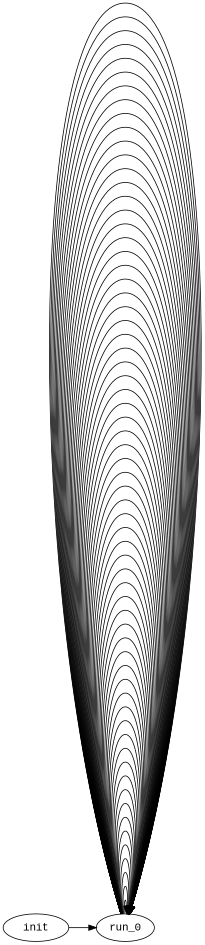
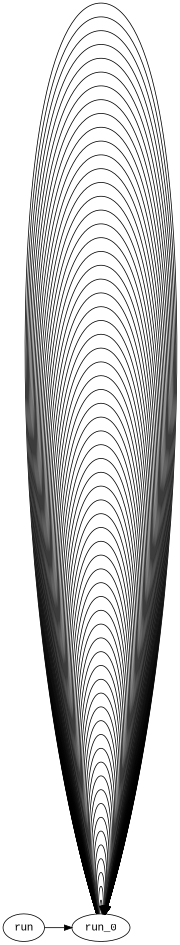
(36, 928) -> (24, 928)
